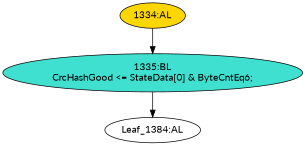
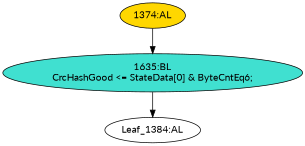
(153, 16) -> (153, 16)
(153, 73) -> (153, 73)
